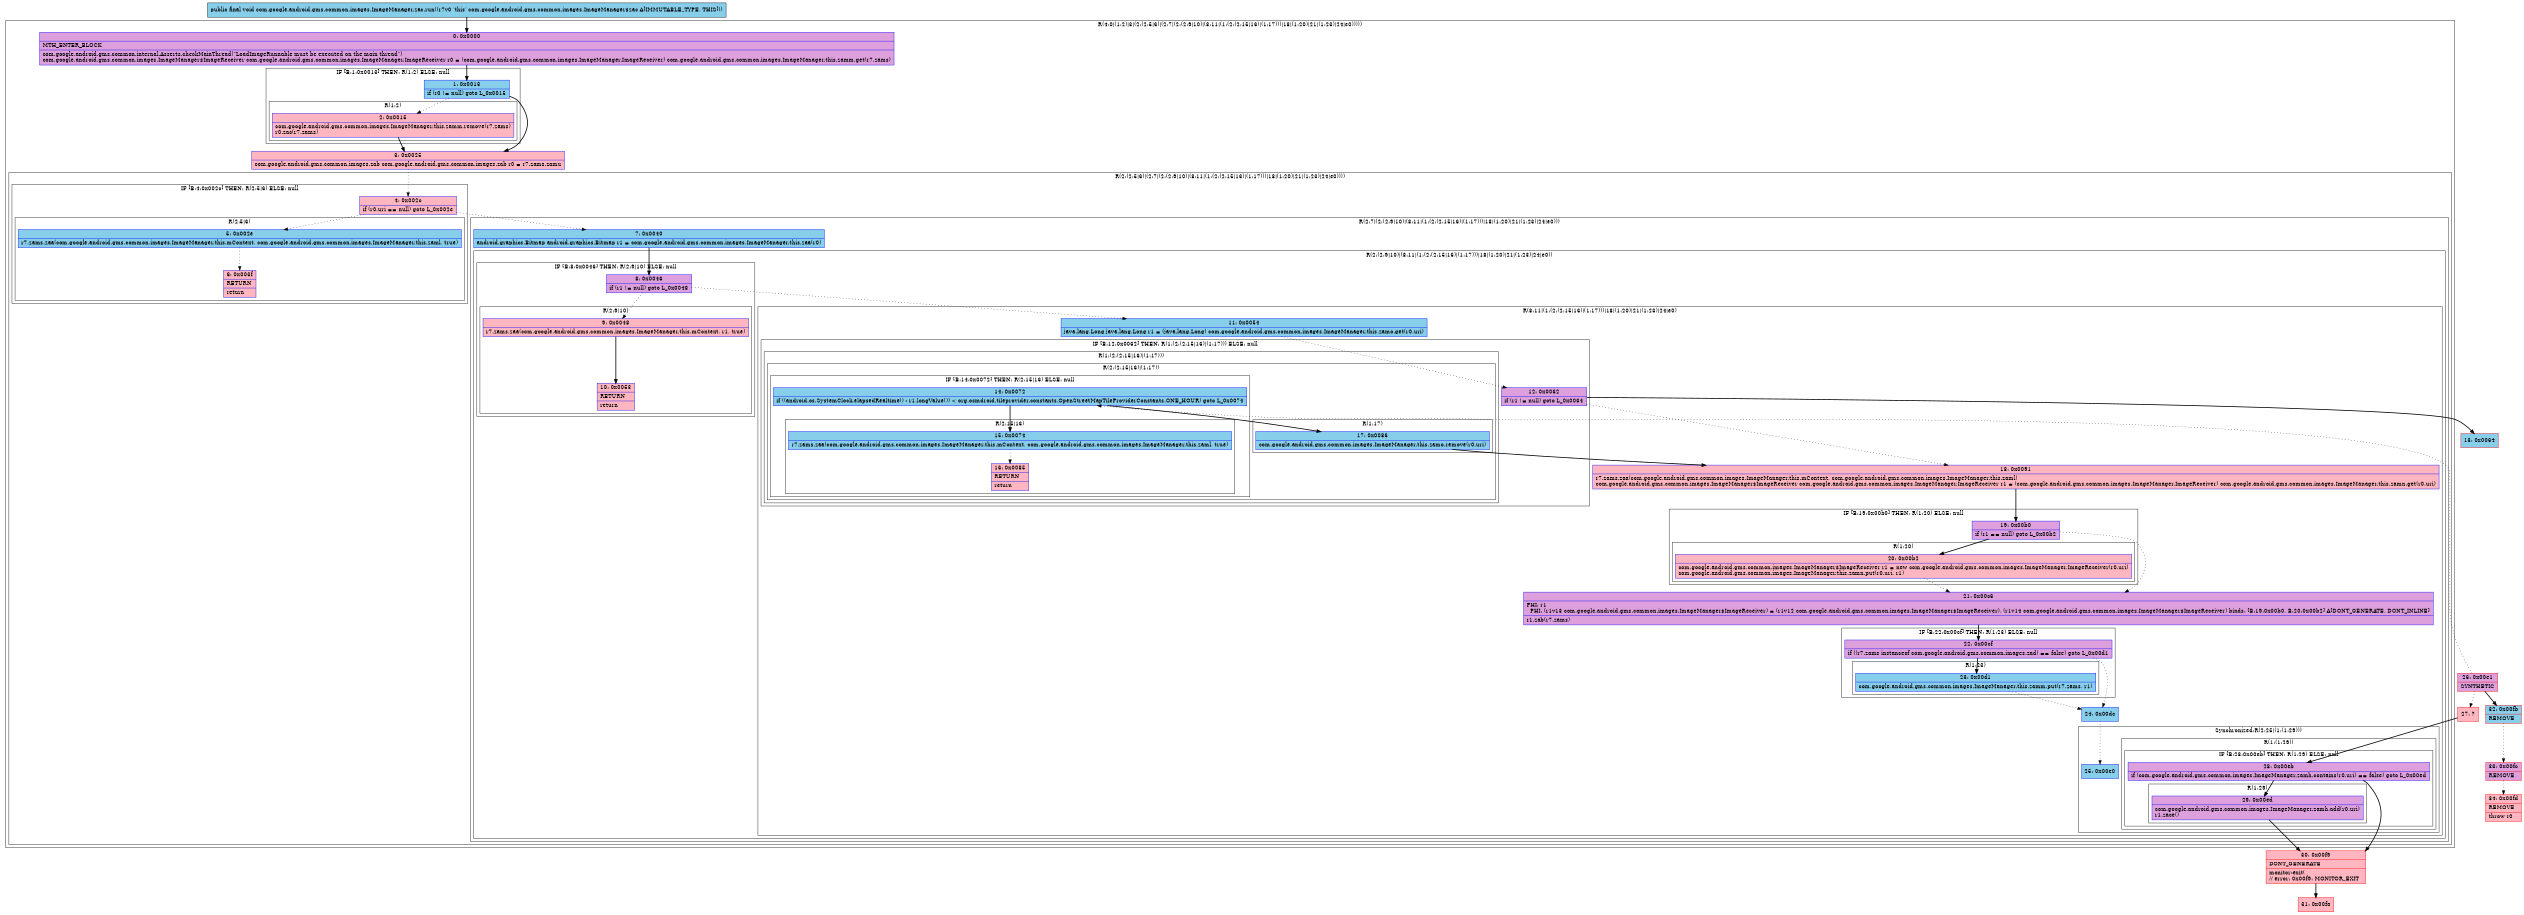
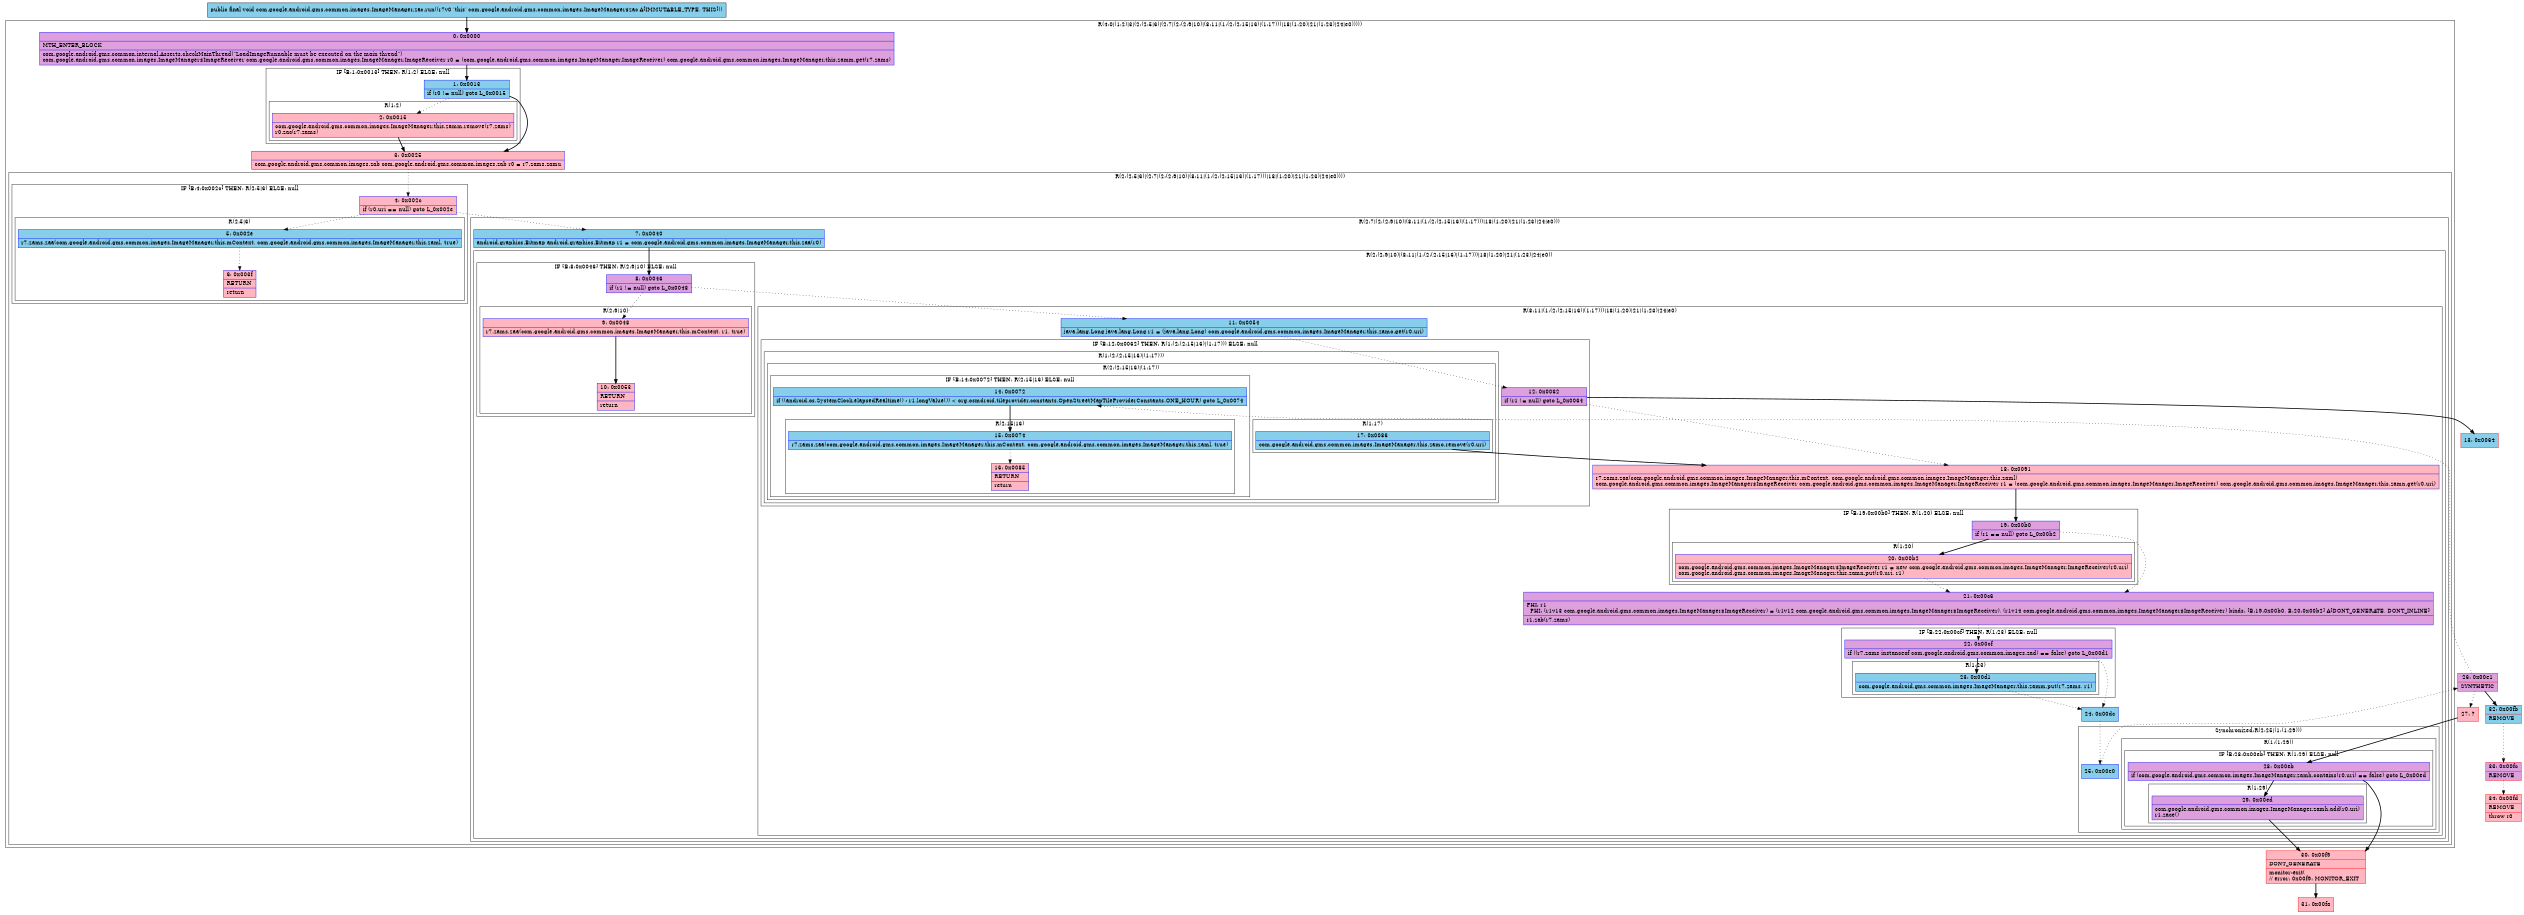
(1238, 420) -> none
(1978, 630) -> (1978, 630)
none -> (2268, 724)
